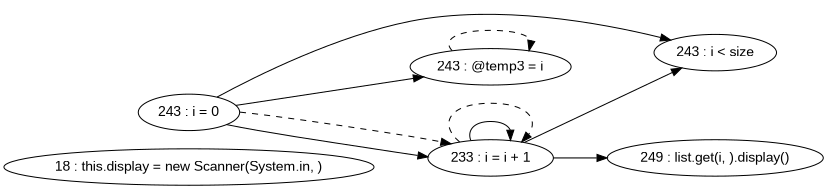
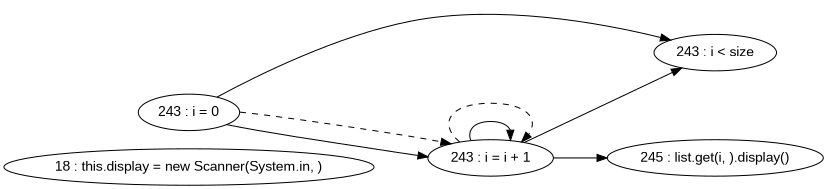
(491, 67) -> none
(491, 158) -> (491, 158)
(715, 158) -> (715, 158)
